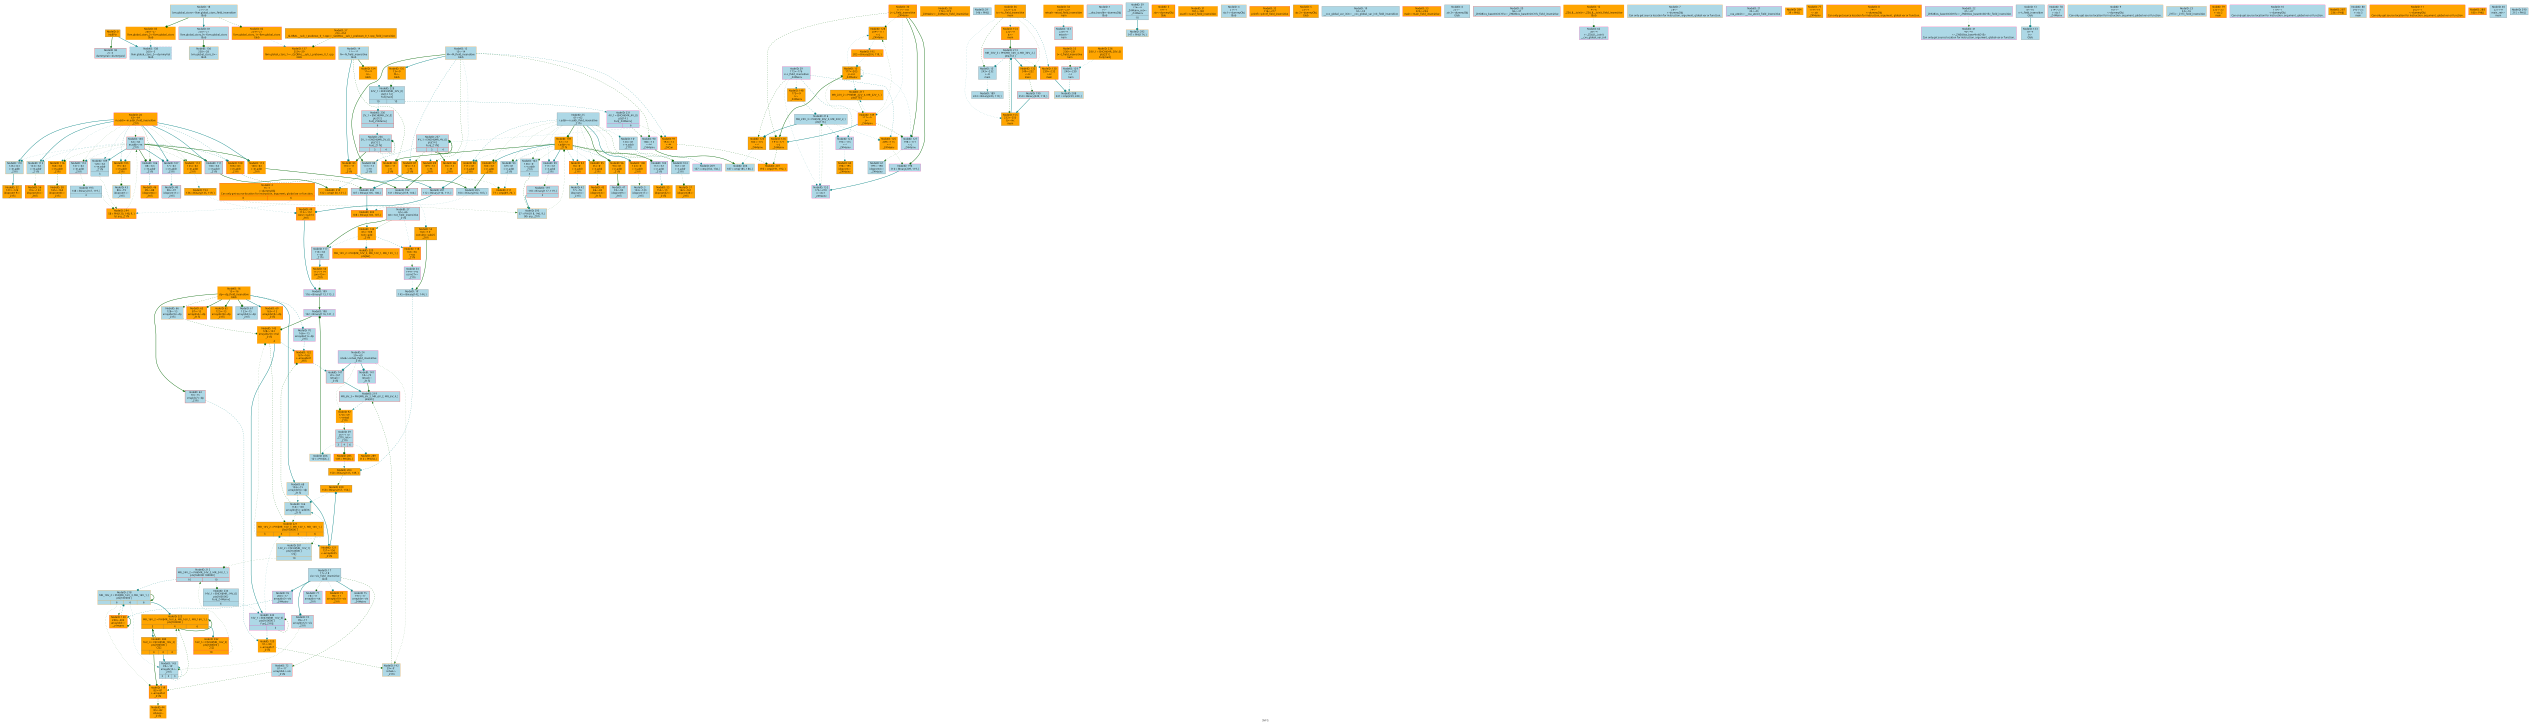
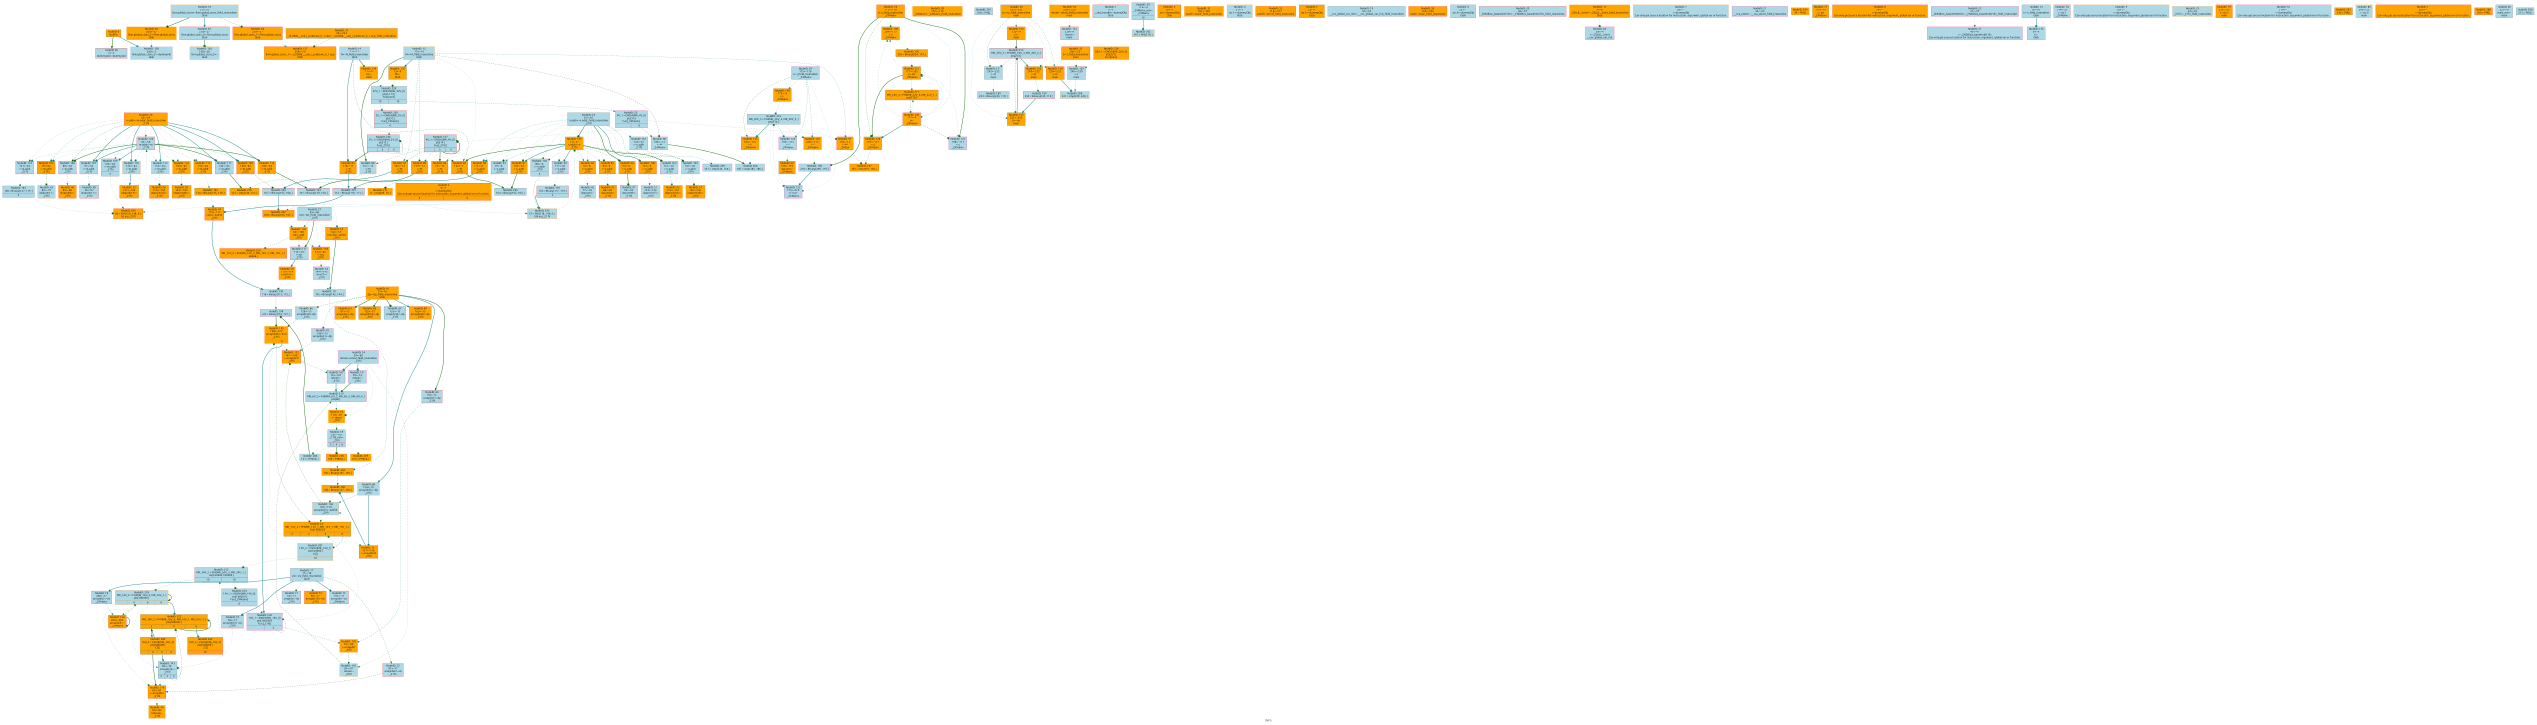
(194, 138) -> (204, 138)
(877, 168) -> none
(320, 302) -> (276, 302)
